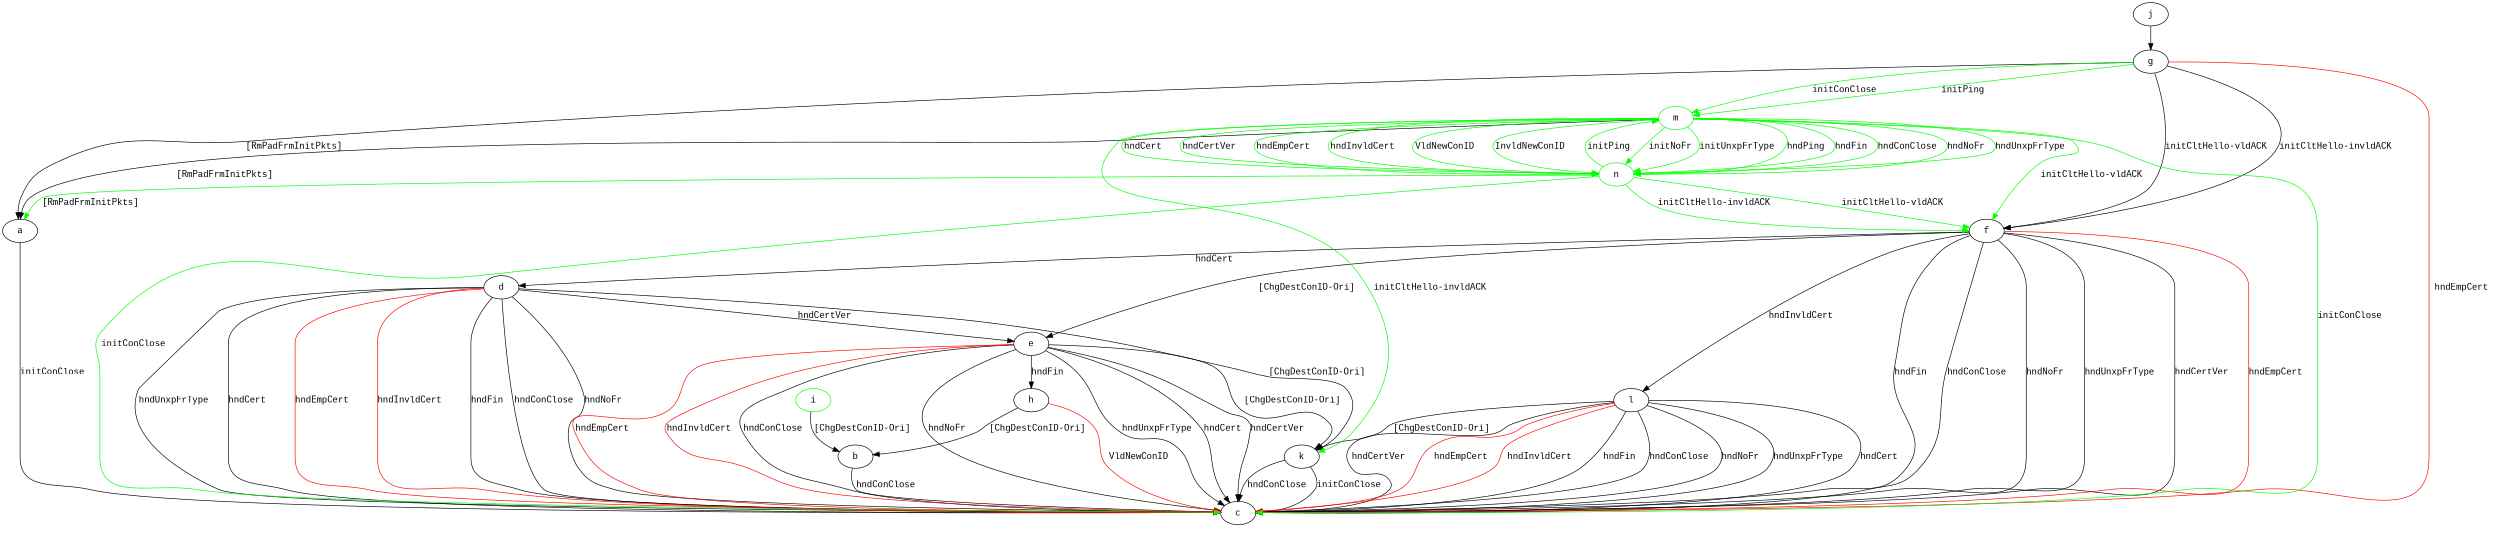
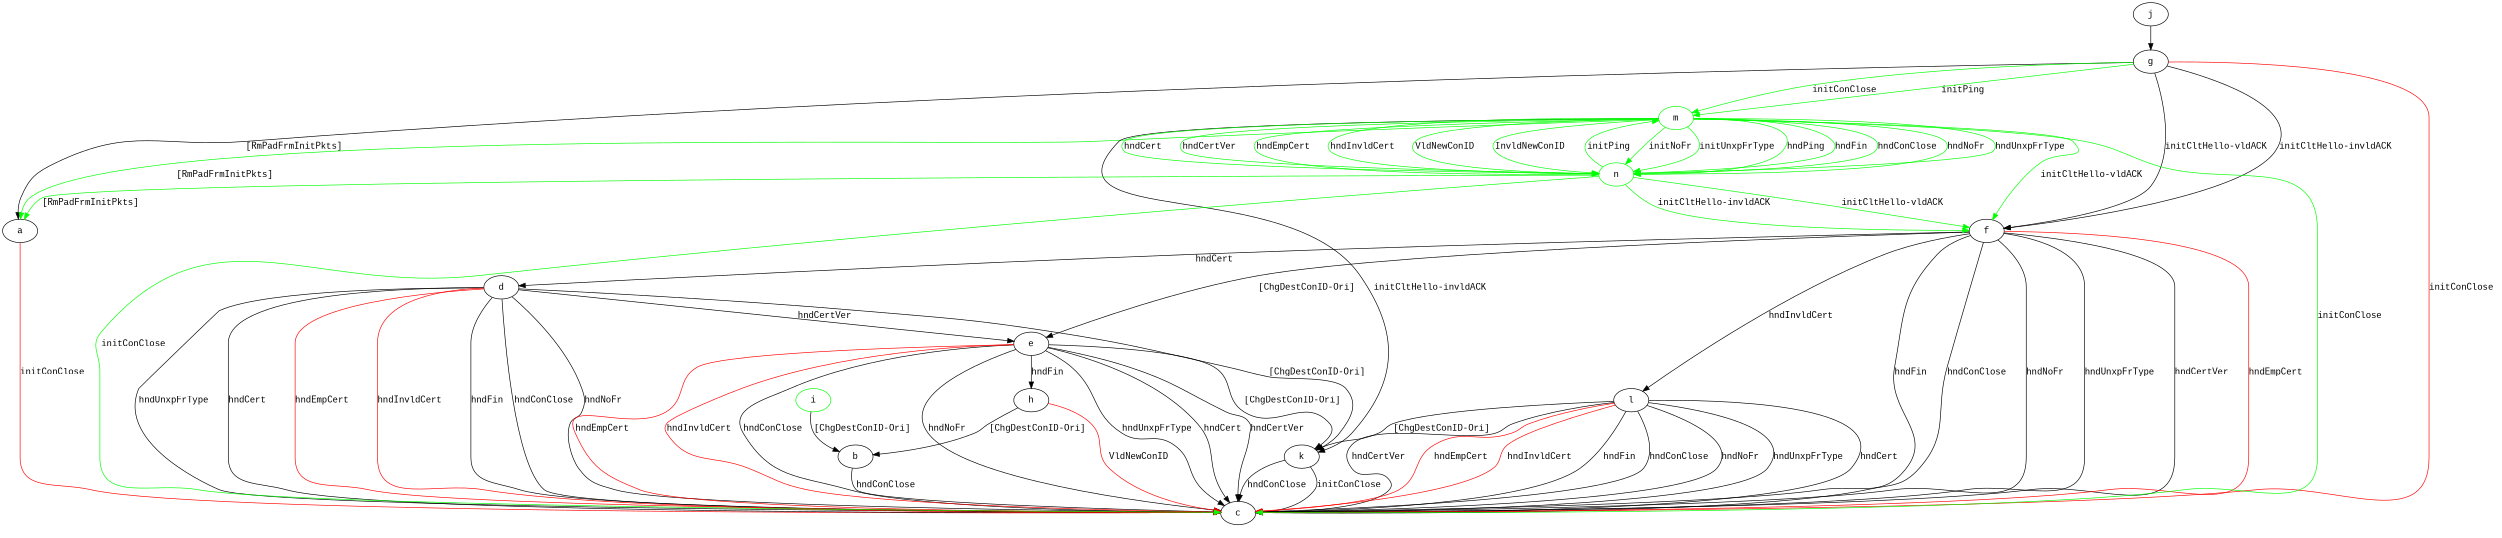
(833, 142) -> (833, 142)
(1108, 158) -> (1108, 158)
(2464, 287) -> (2464, 287)
(466, 509) -> (466, 509)
